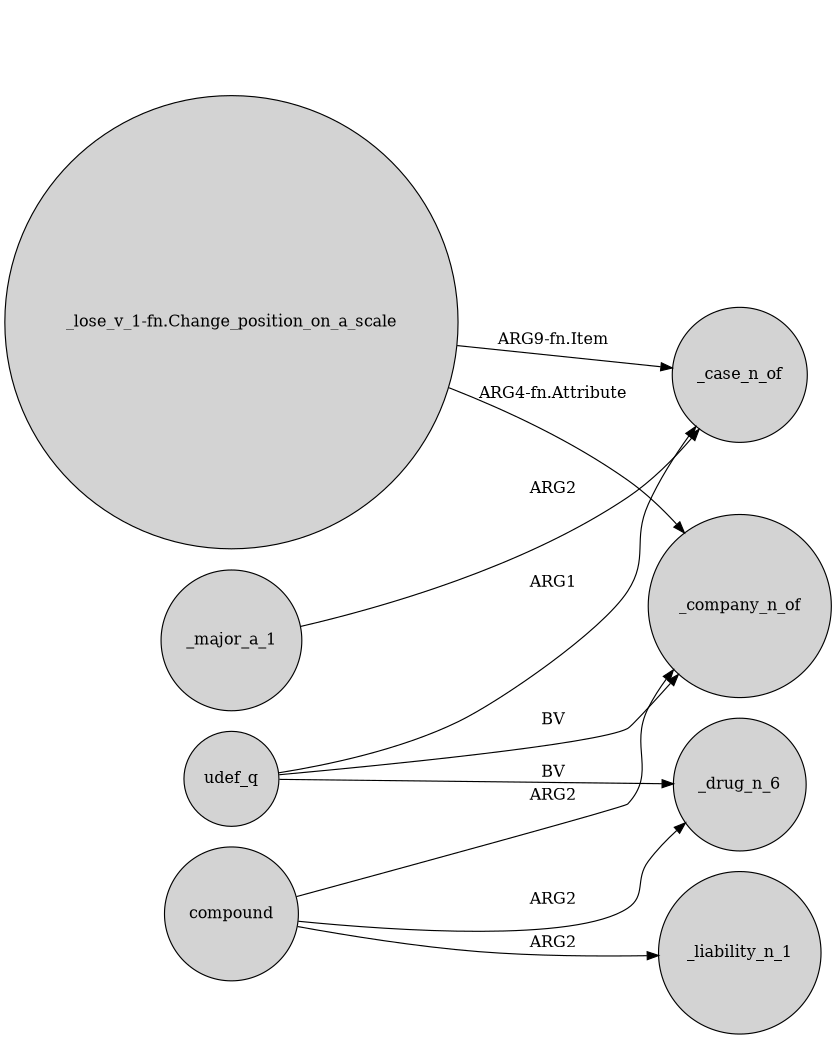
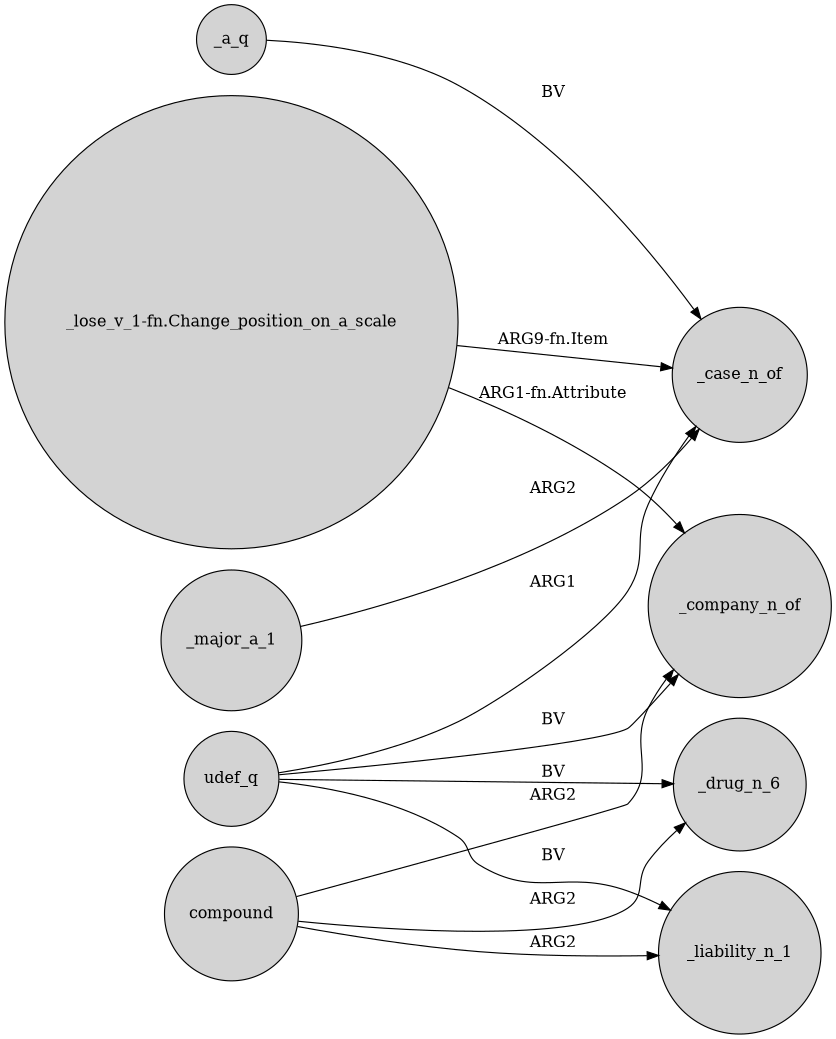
none -> (231, 40)
(553, 394) -> (553, 394)
none -> (463, 842)
